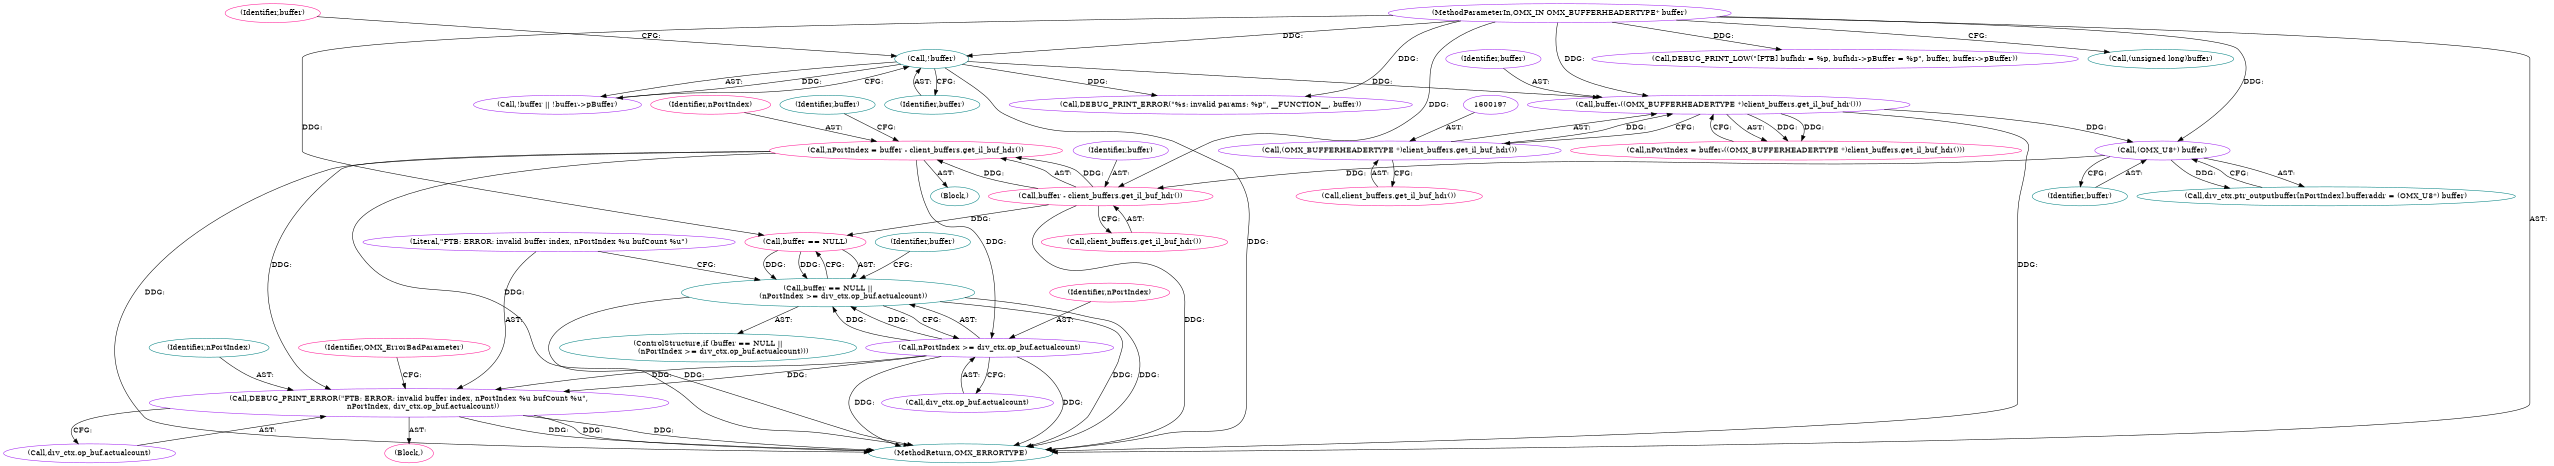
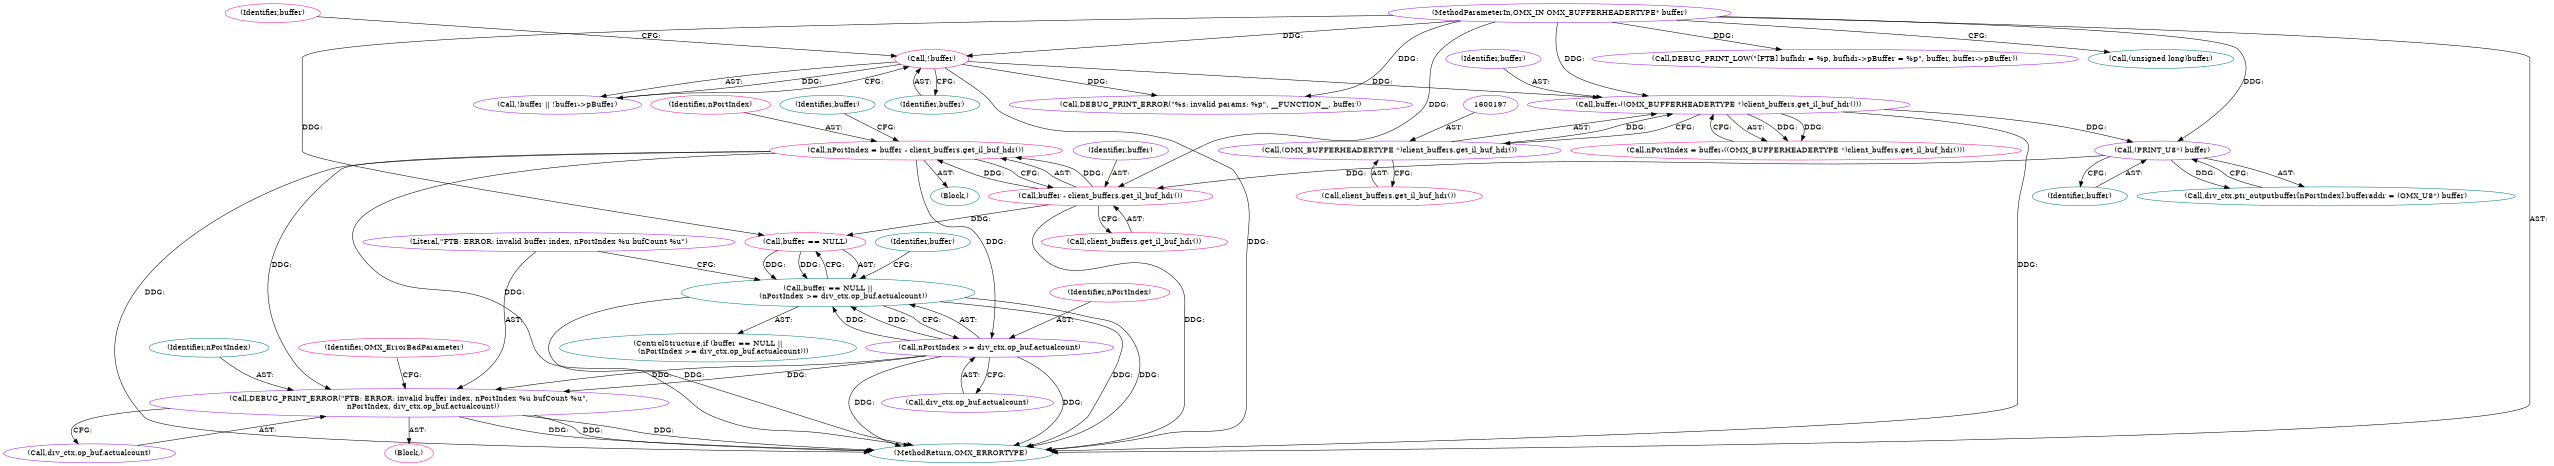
(932, 59) -> (932, 59)
(2162, 151) -> (2162, 151)
none -> (1012, 171)
